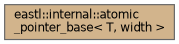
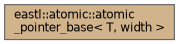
(90, 22) -> (90, 22)
